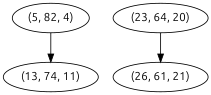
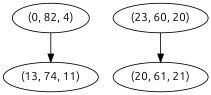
(51, 18) -> (51, 18)
(161, 18) -> (161, 18)
(161, 77) -> (161, 77)
